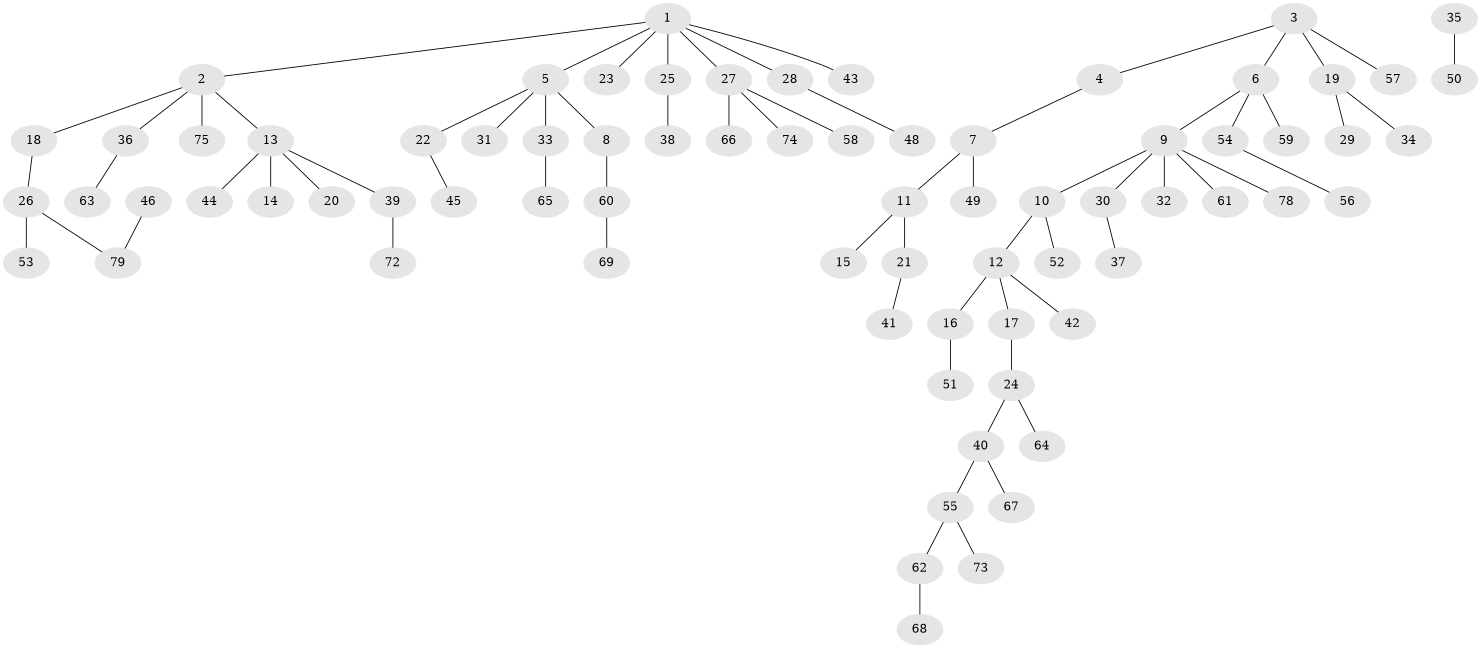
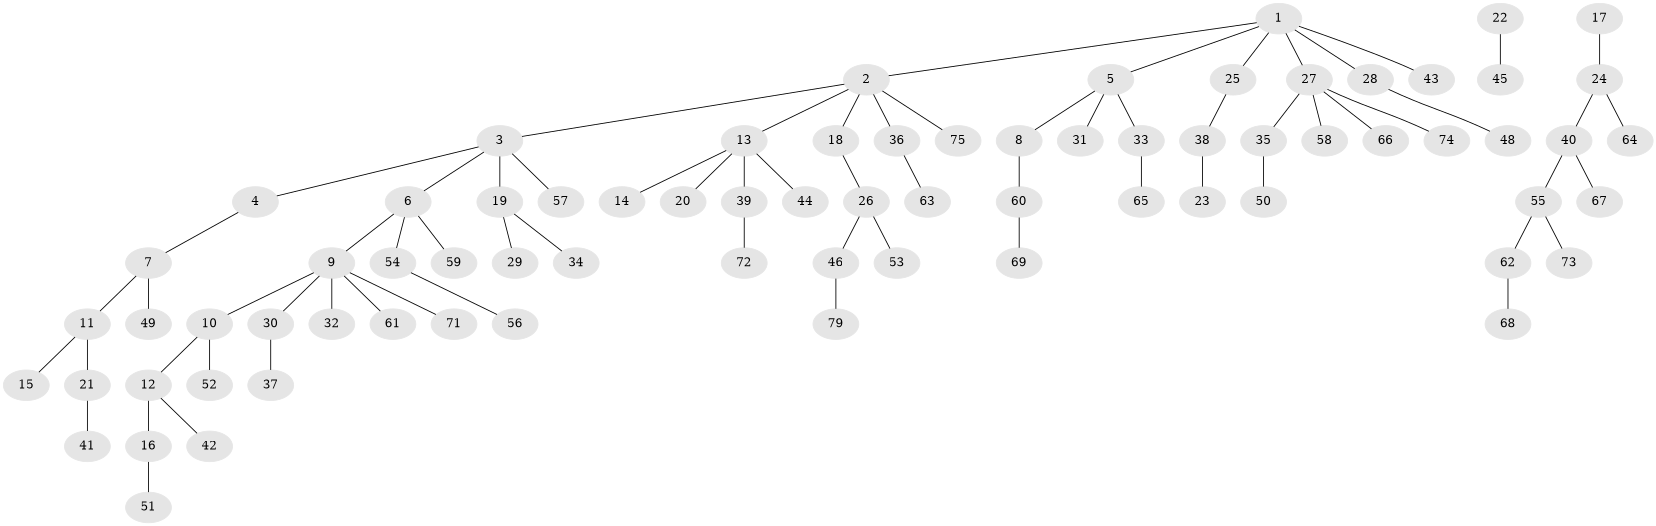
(637, 49) -> (1202, 172)
(485, 110) -> none
none -> (683, 110)
none -> (1286, 110)
(1286, 202) -> (454, 324)
(72, 233) -> (851, 233)
(1004, 294) -> none
